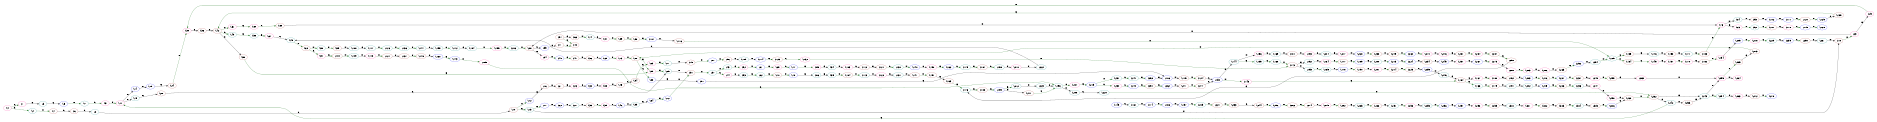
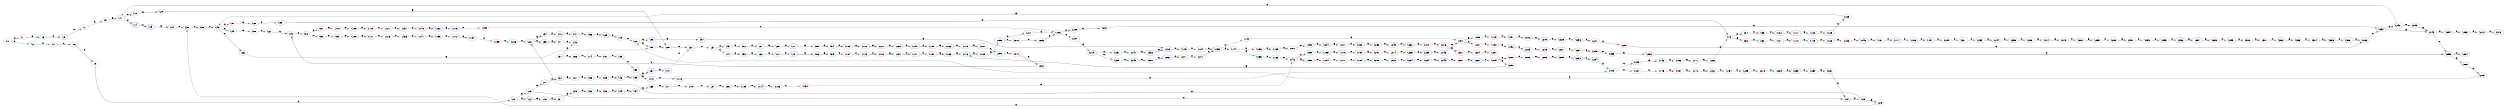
none -> (1846, 41)
